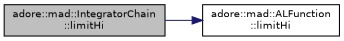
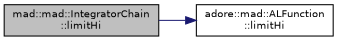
(85, 20) -> (81, 20)
